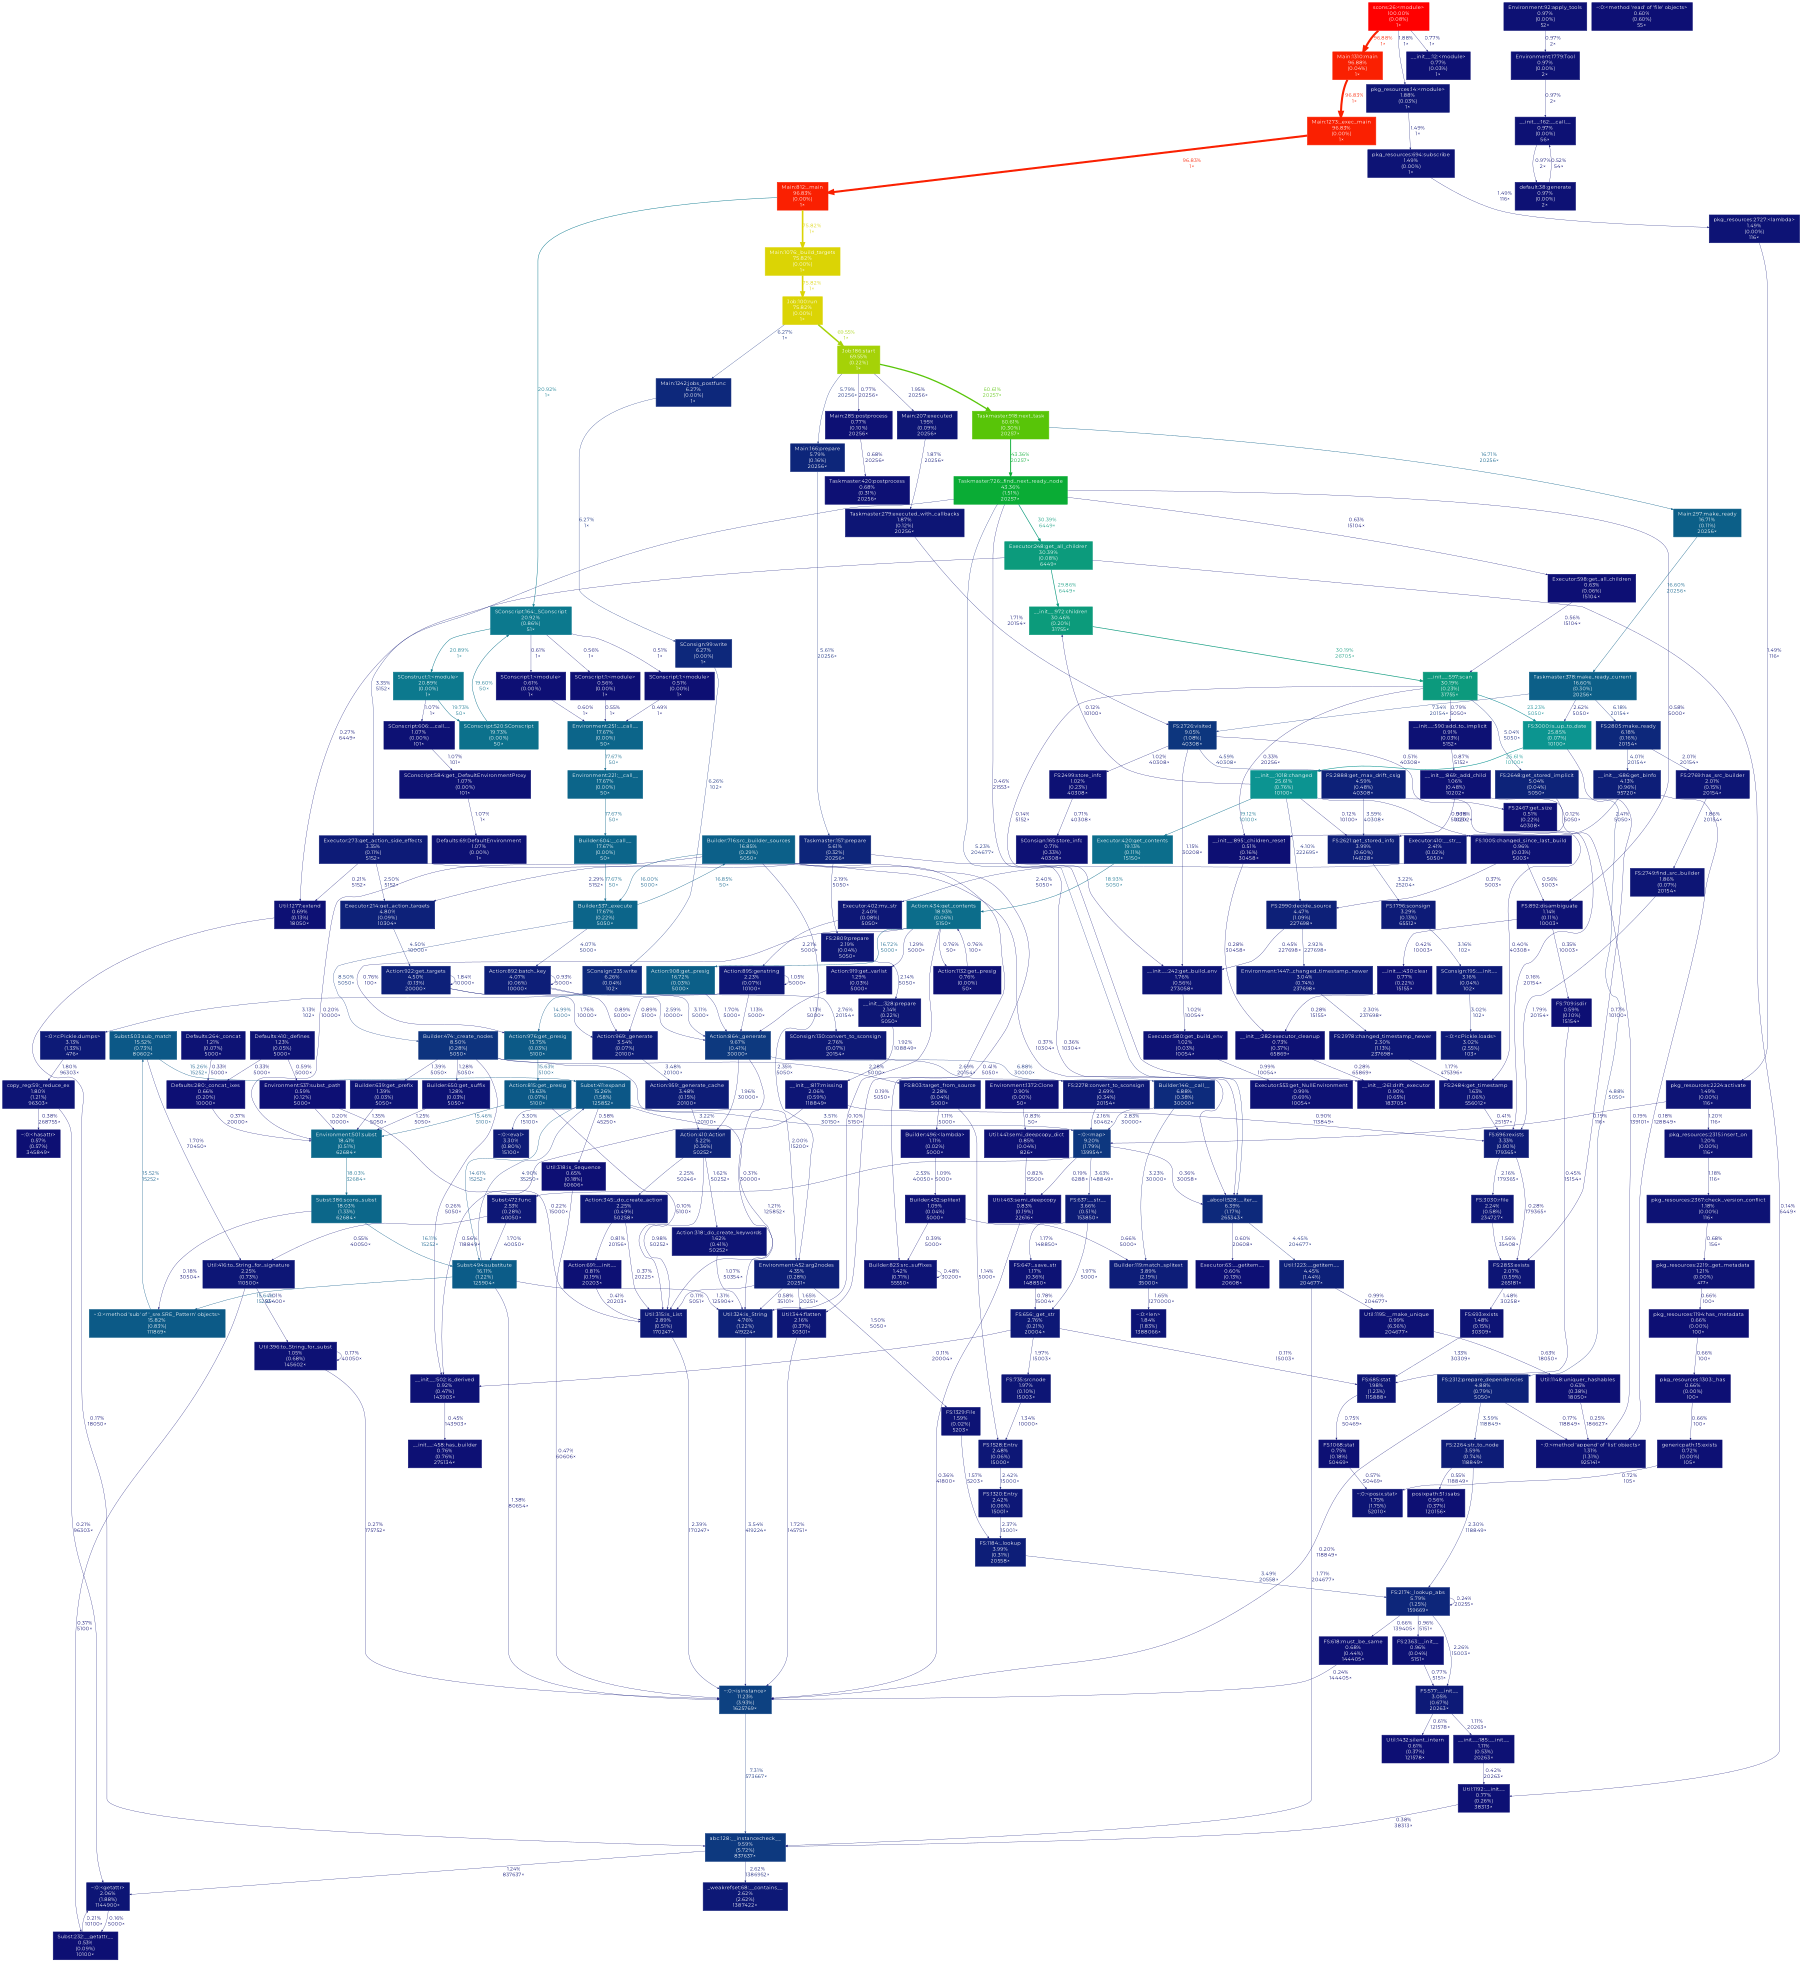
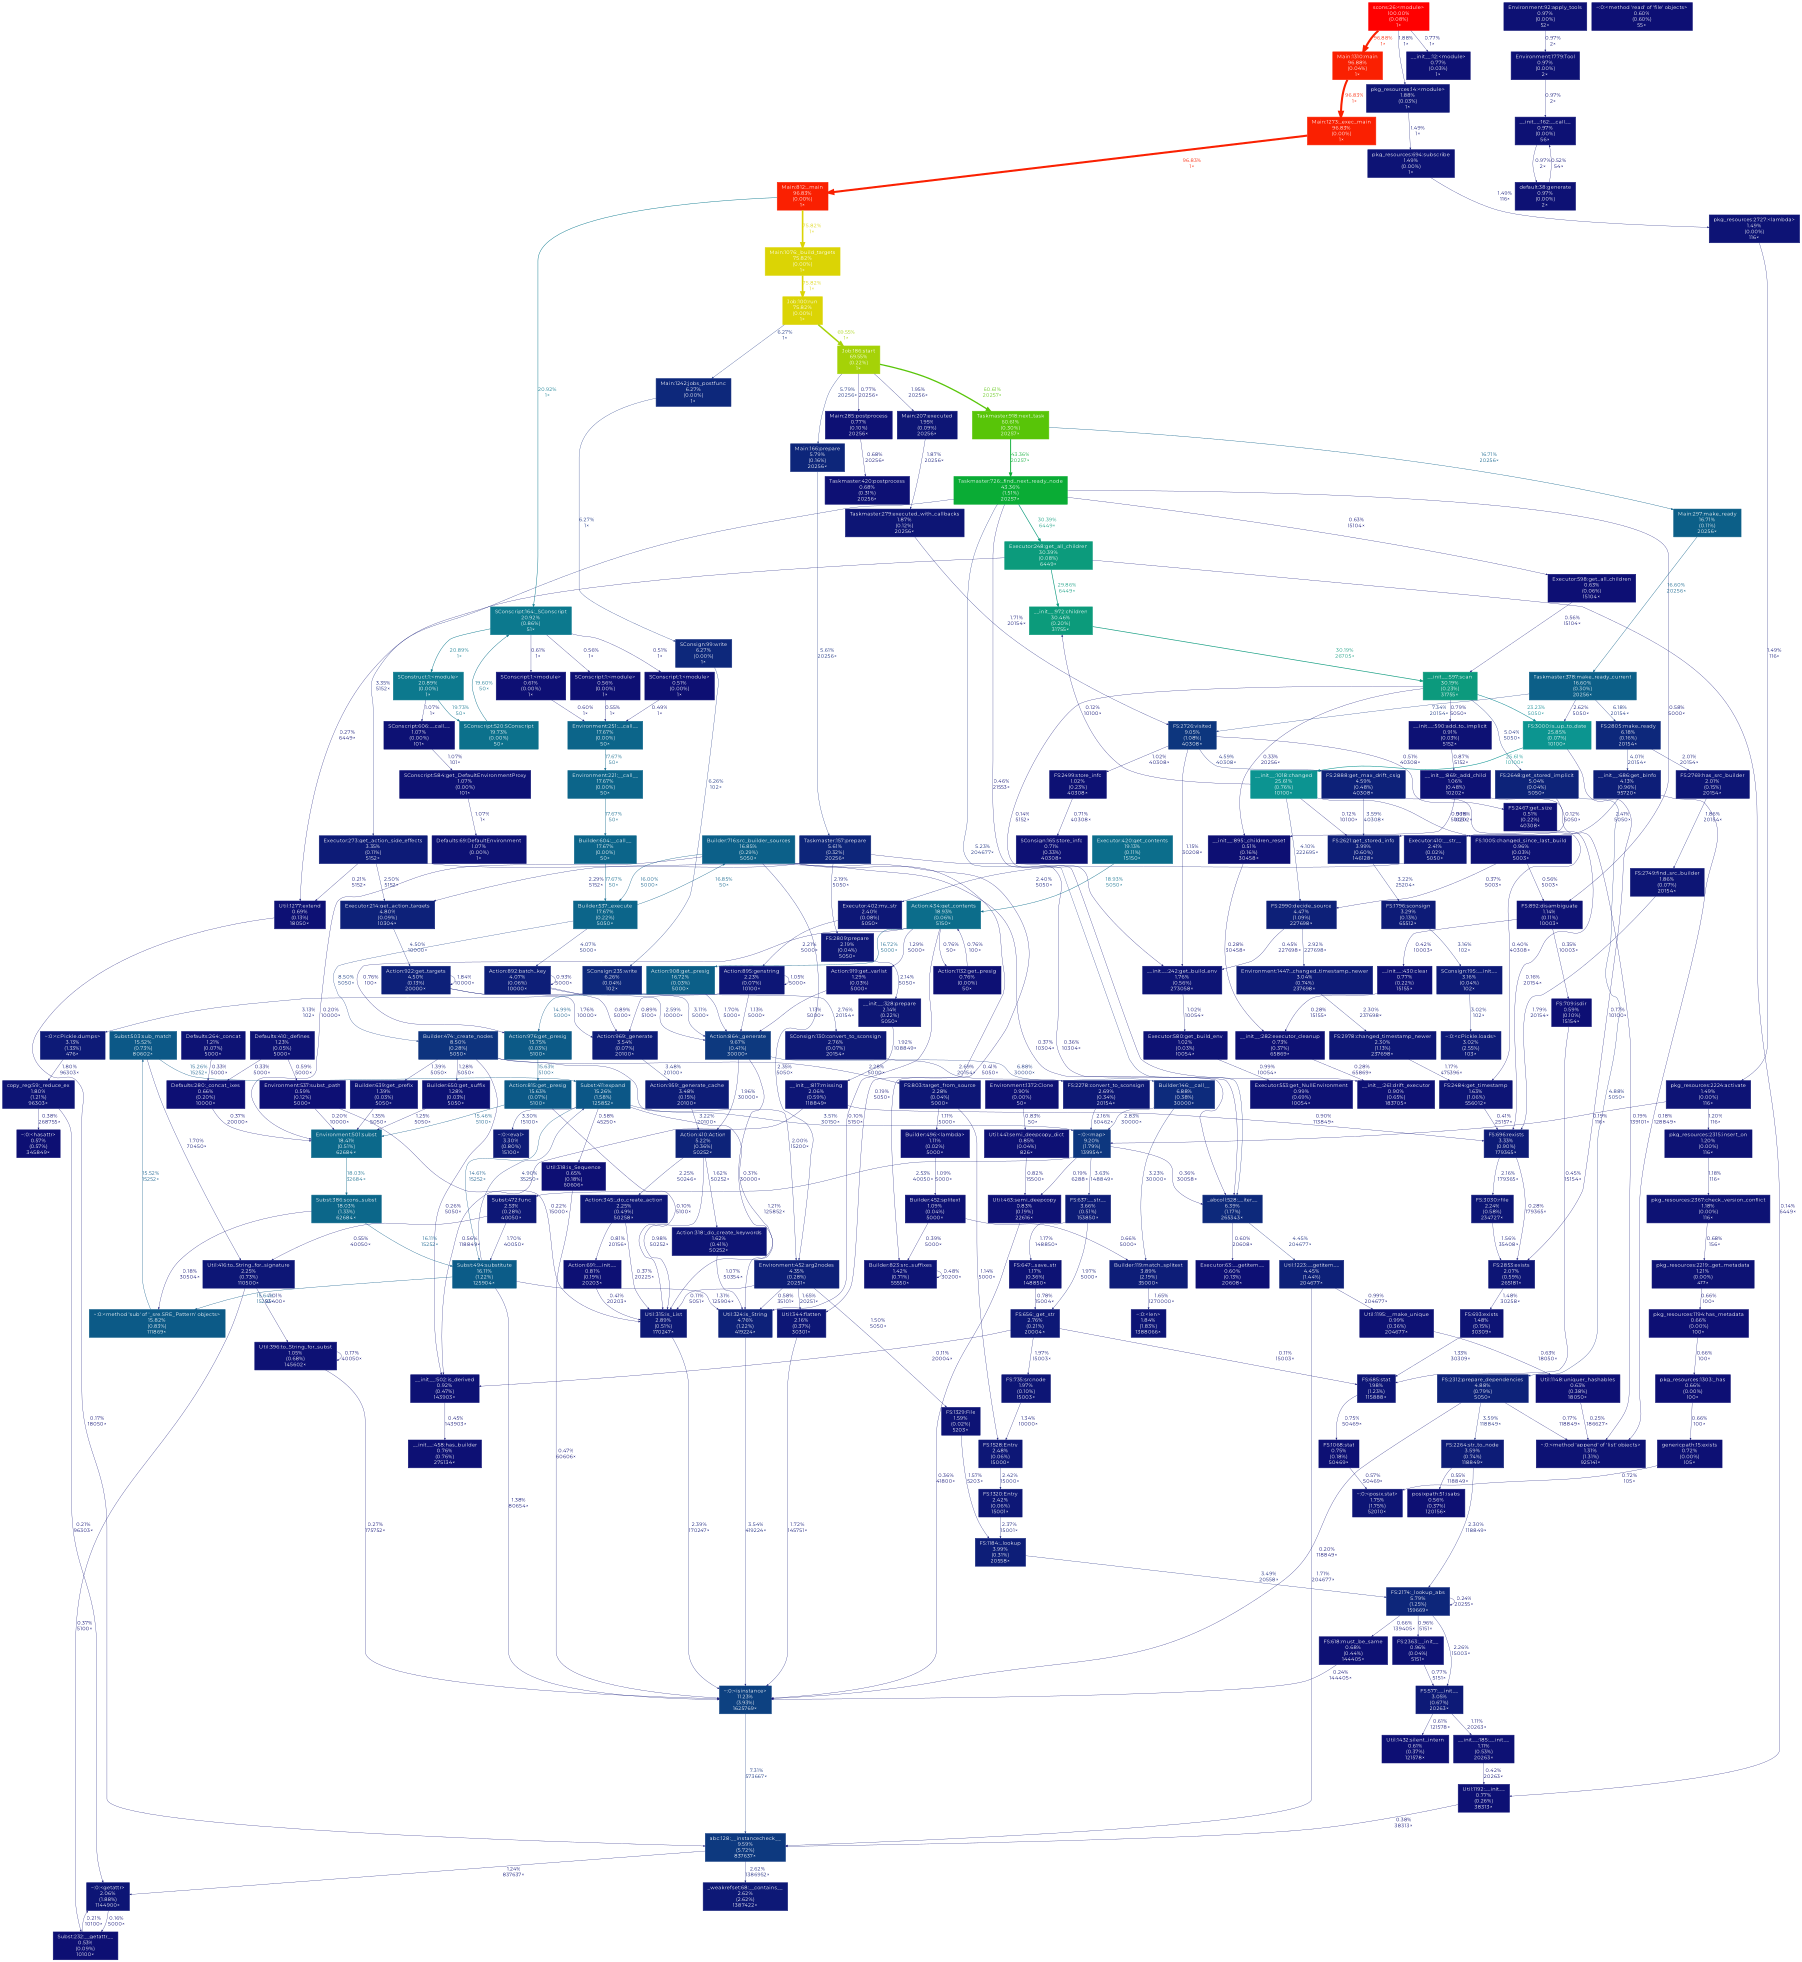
(1209, 817) -> none
(1397, 1323) -> (1397, 1323)
